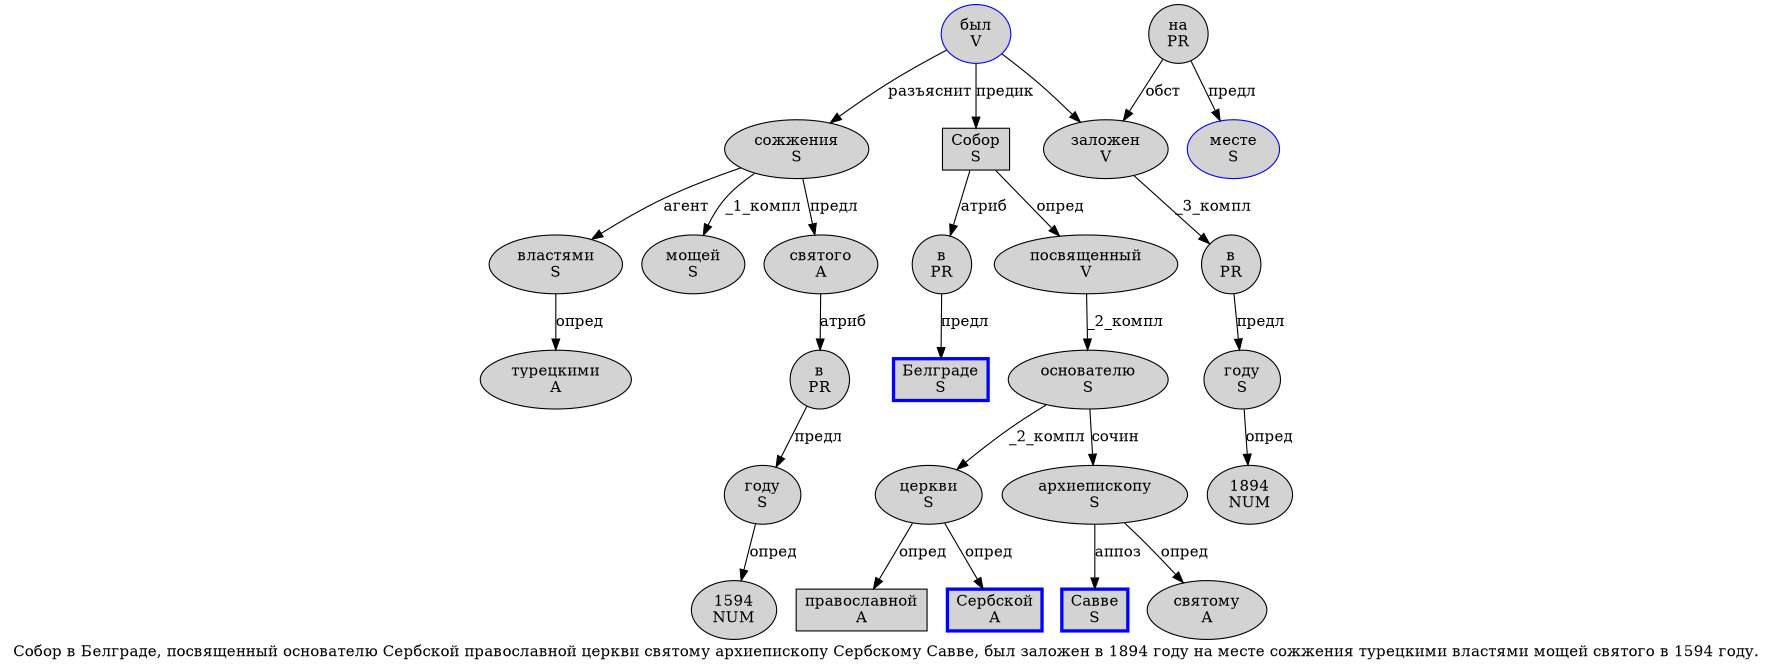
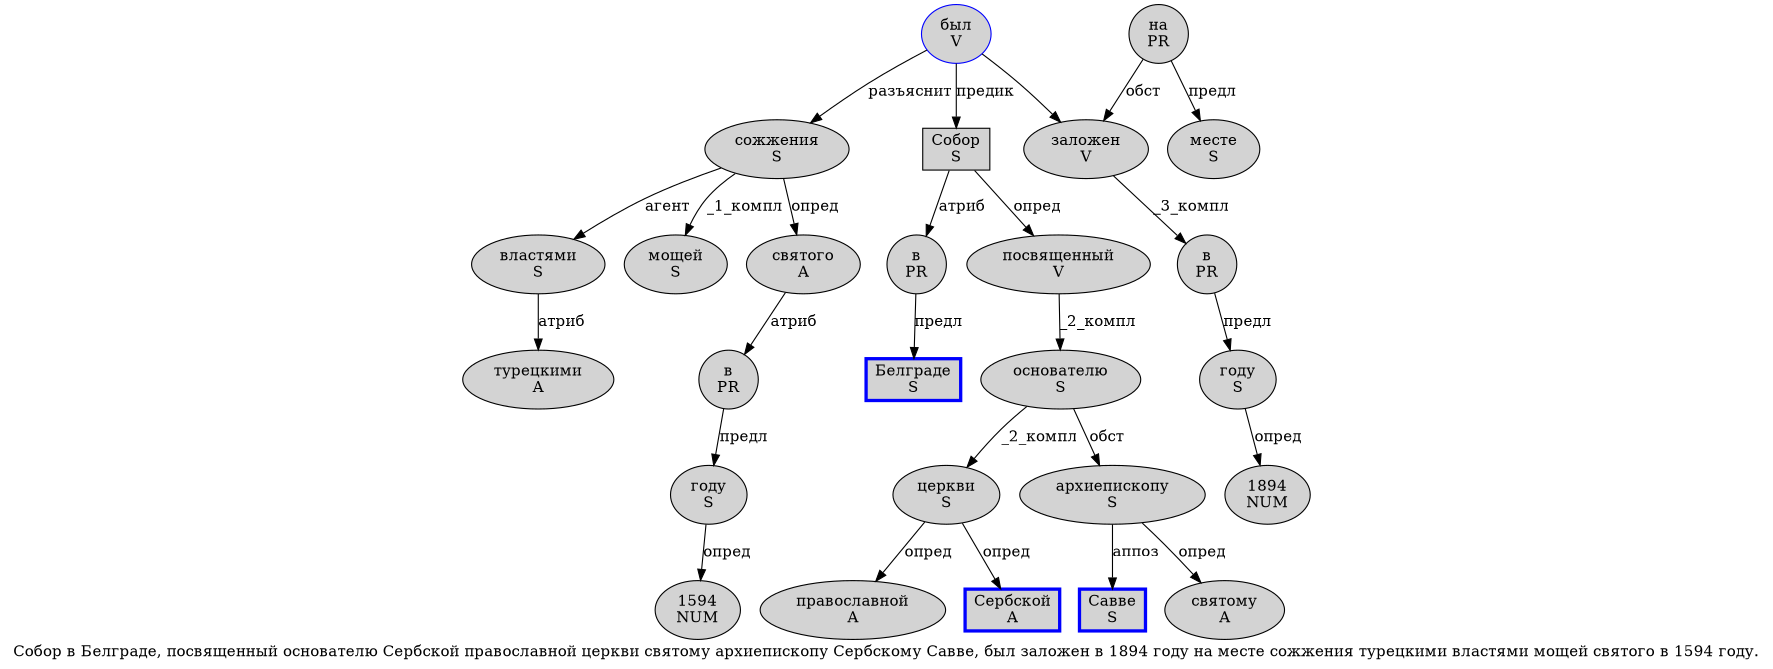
(1233, 149) -> (1214, 149)
(834, 207) -> (815, 207)
(579, 322) -> (562, 322)
(1115, 437) -> (1107, 437)
(862, 610) -> (853, 610)
